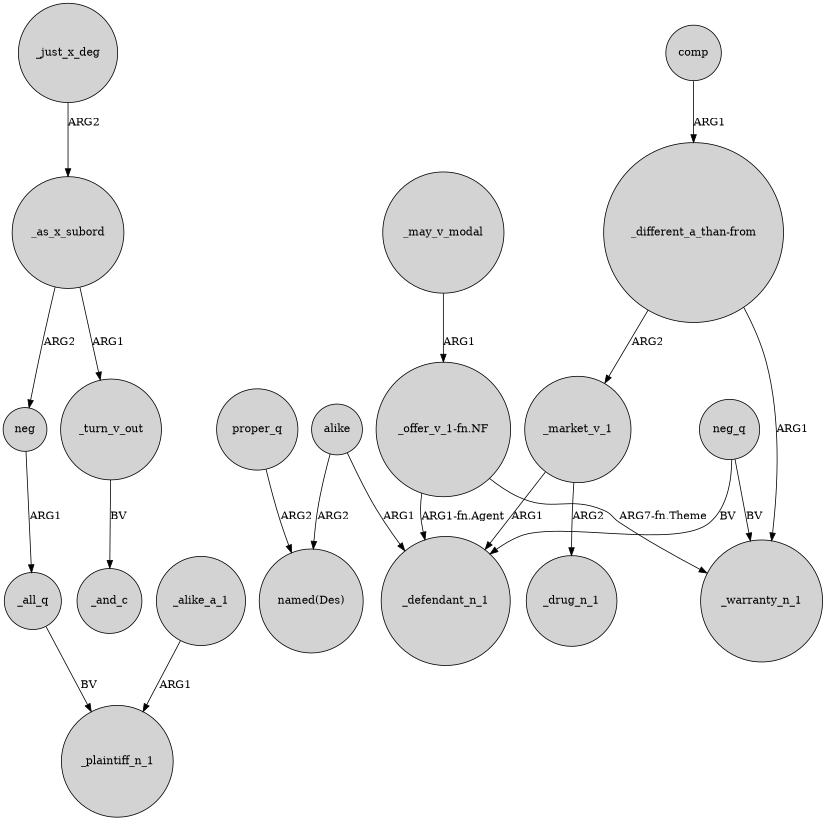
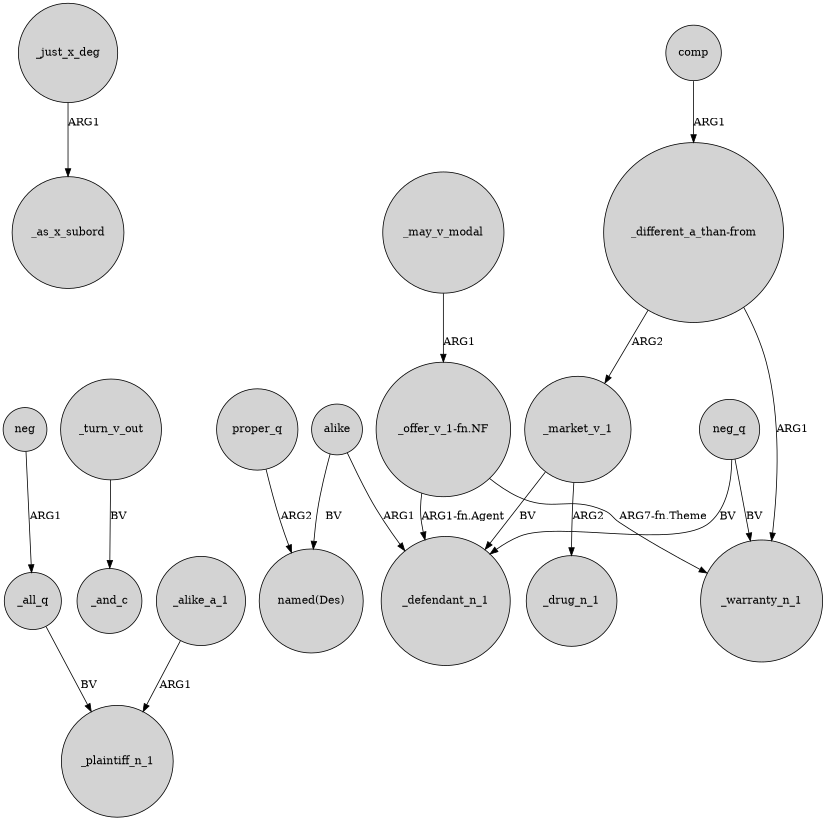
(84, 123) -> (84, 123)
(89, 330) -> none
(42, 343) -> none
(333, 516) -> (333, 516)
(527, 516) -> (527, 516)
